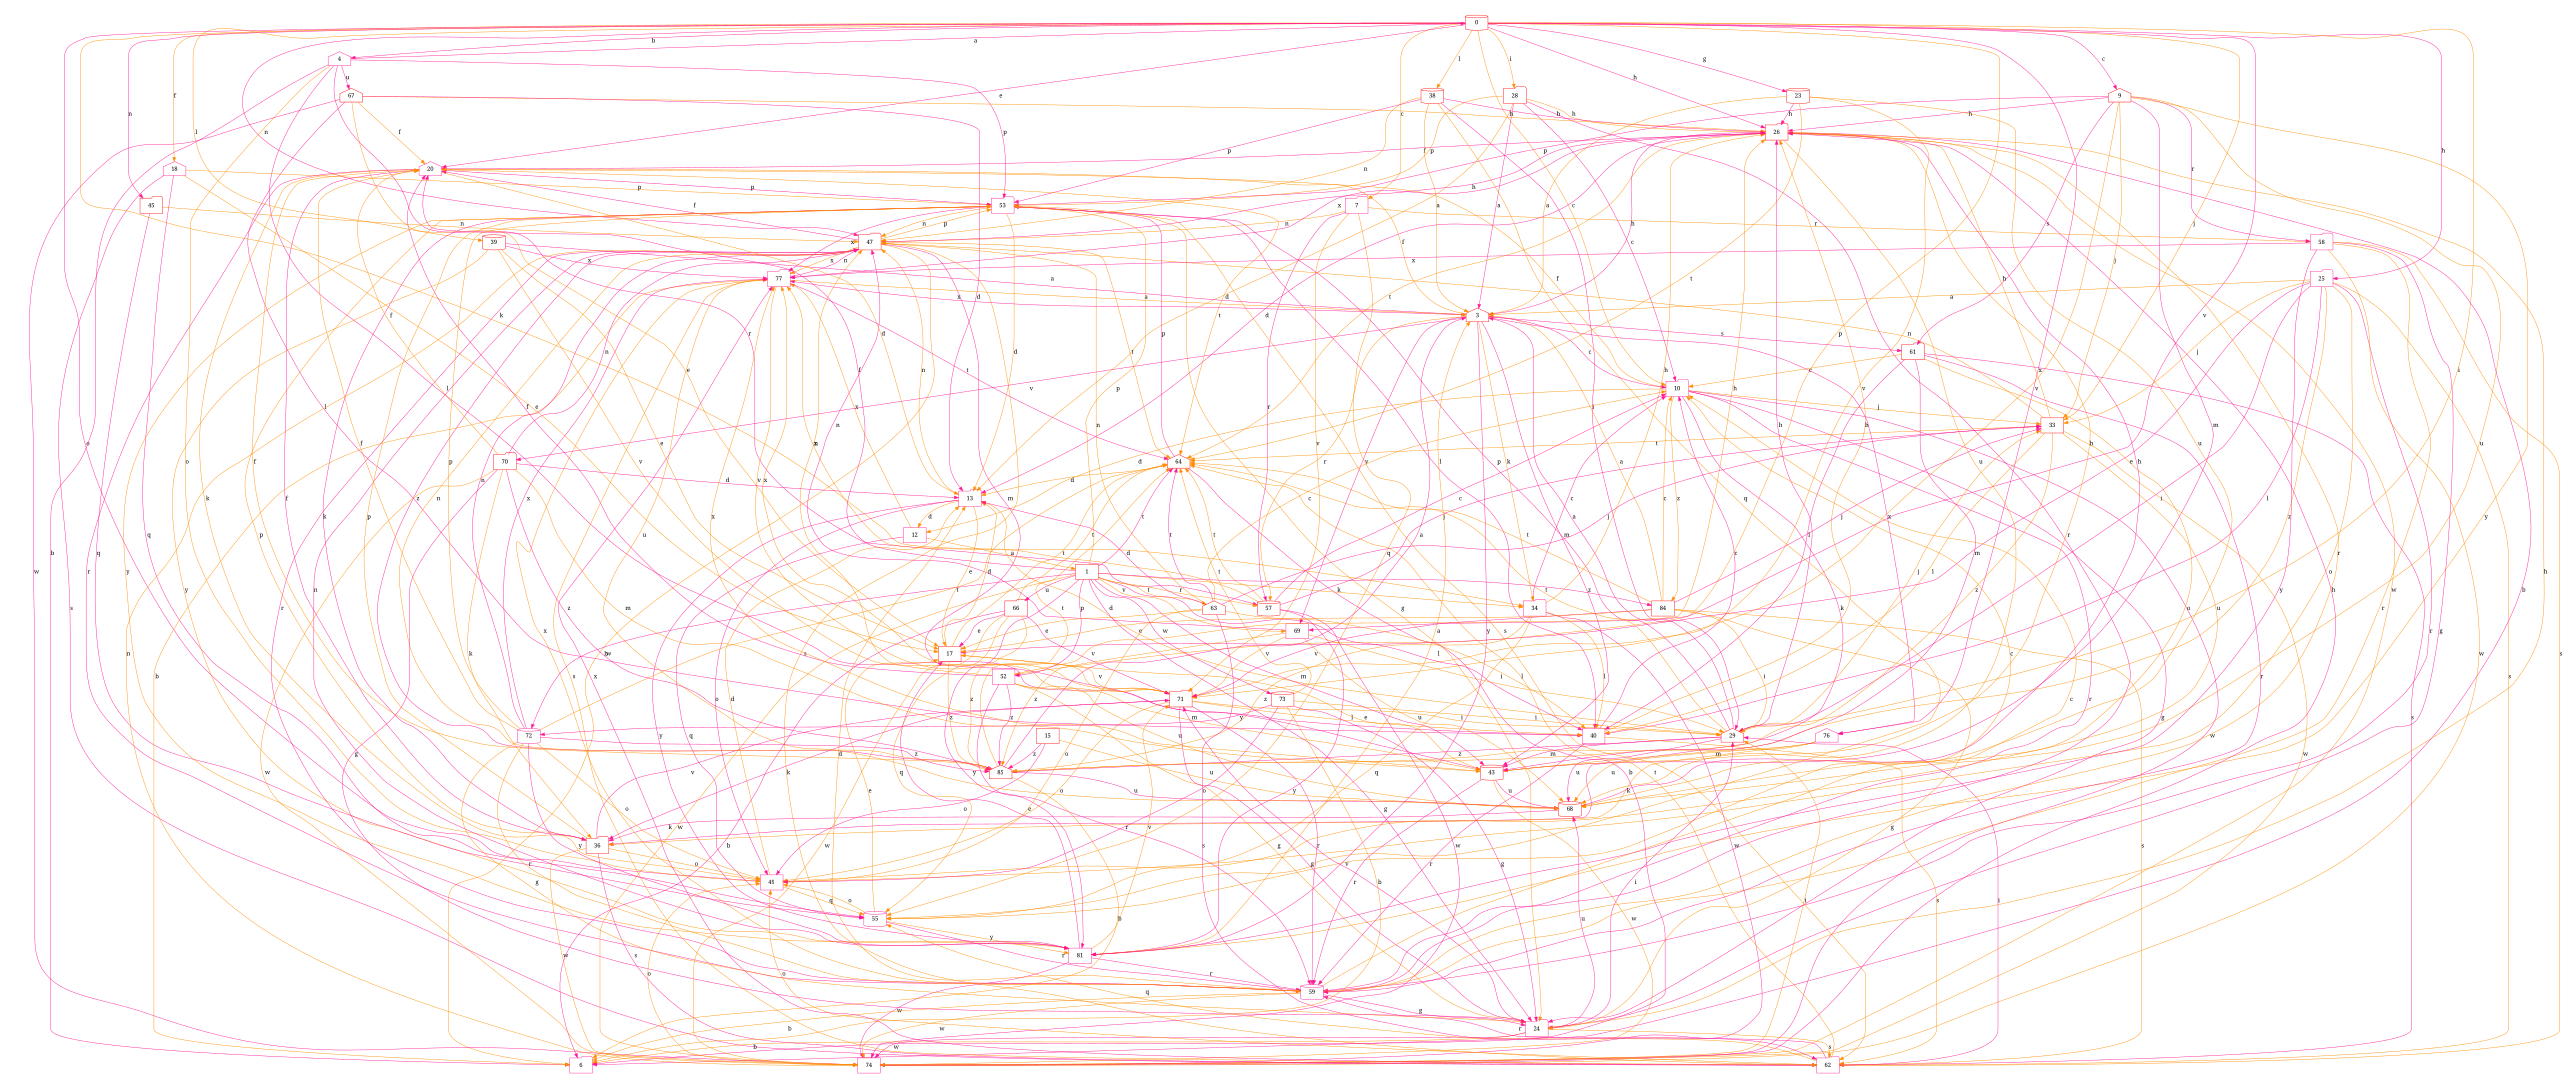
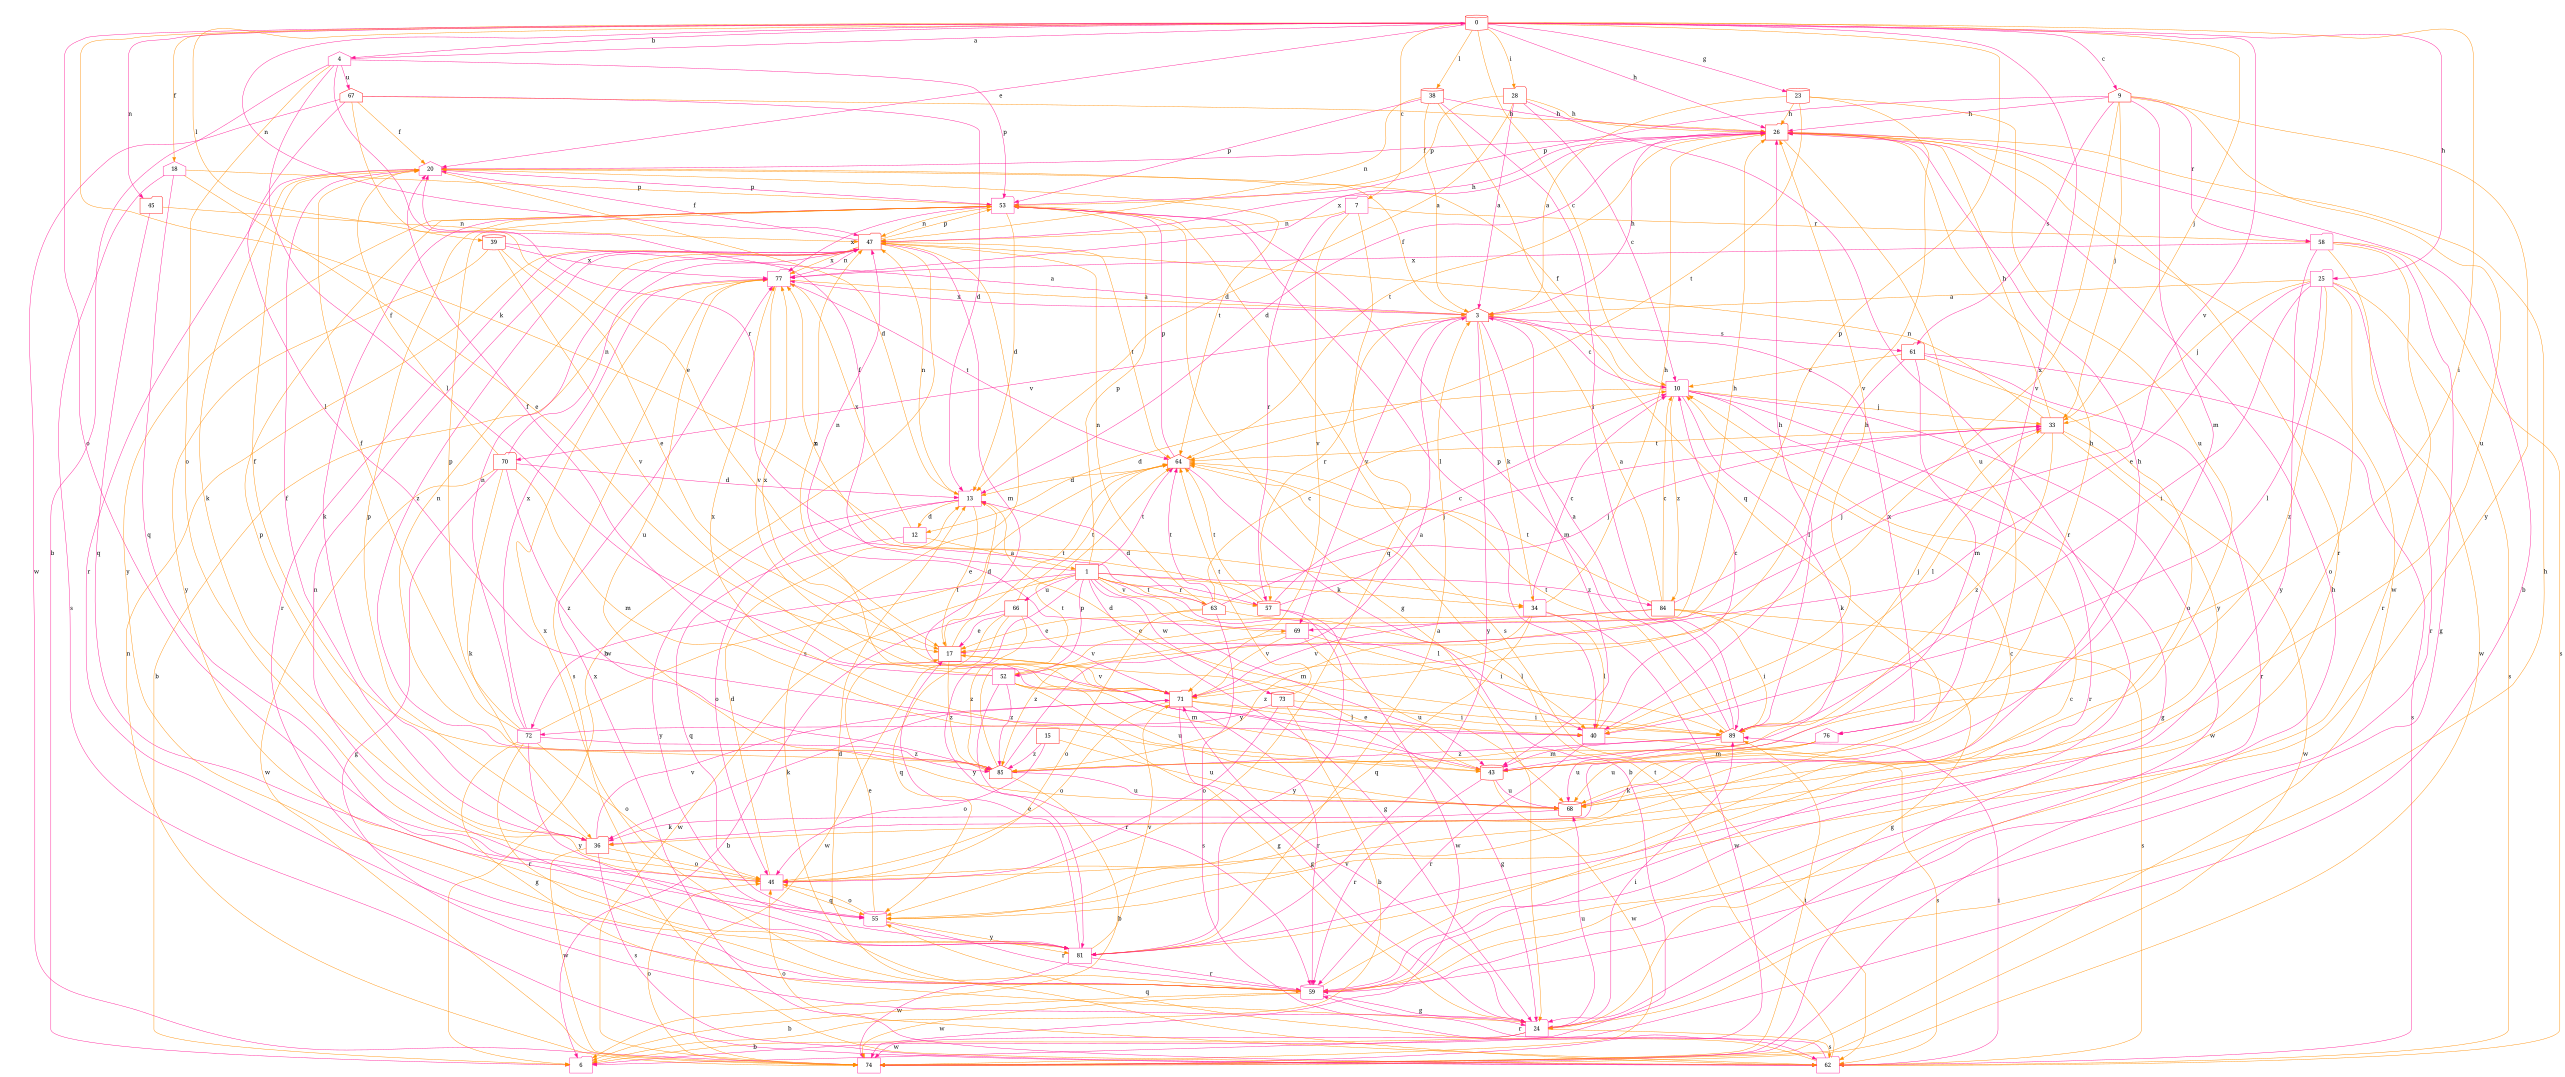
(1788, 114) -> (1788, 114)
(2219, 608) -> (2219, 608)
(1732, 736) -> (1732, 736)
